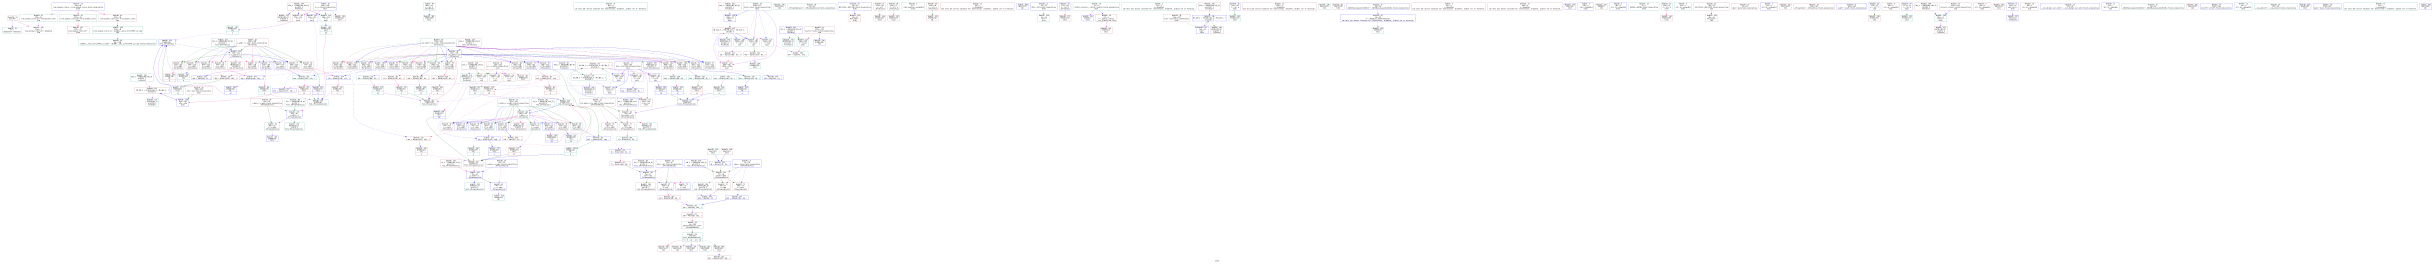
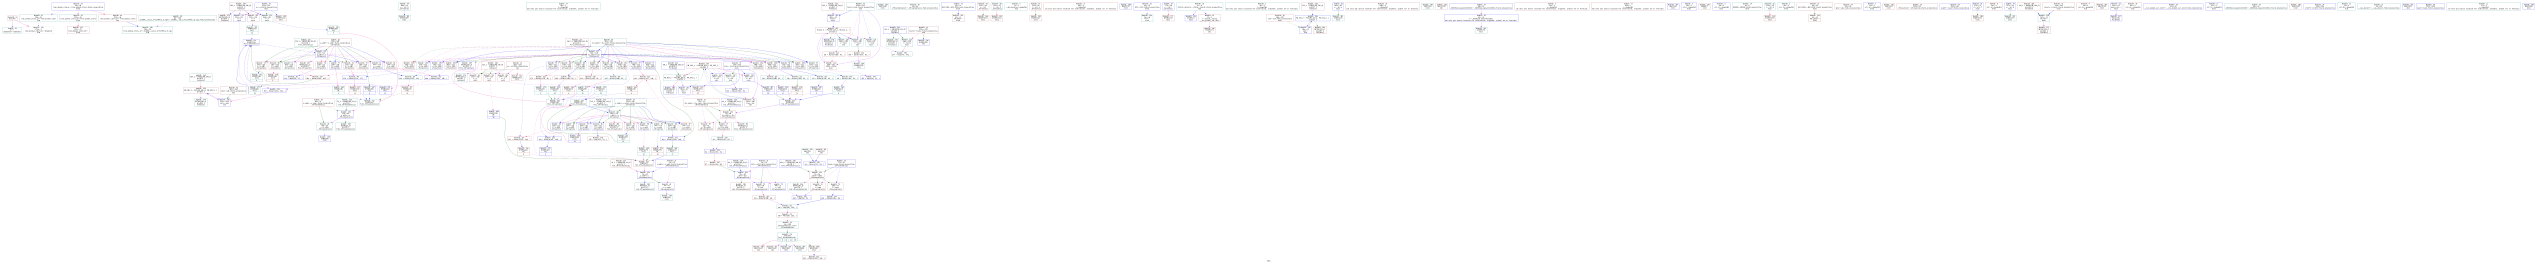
(118, 36) -> (164, 23)
none -> (800, 66)
